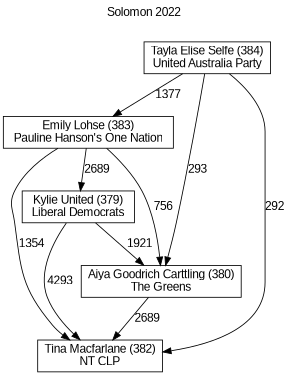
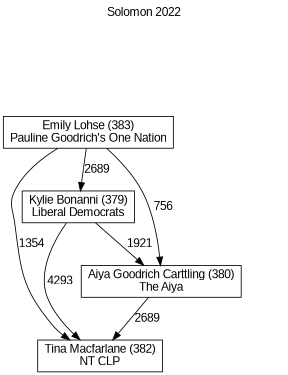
(207, 58) -> none
(88, 132) -> (88, 132)
(78, 207) -> (78, 207)
(161, 281) -> (161, 281)
